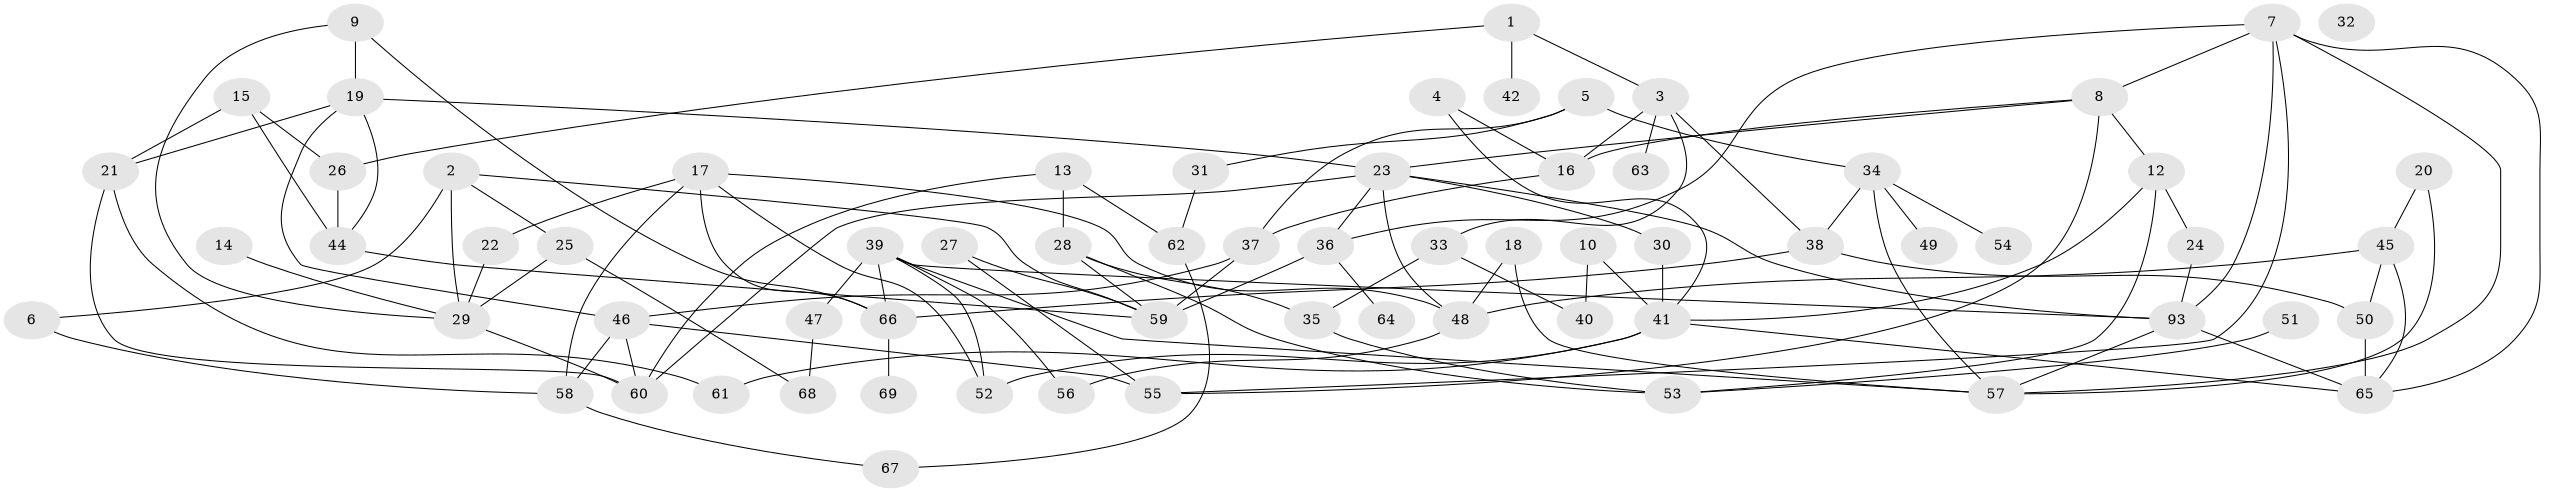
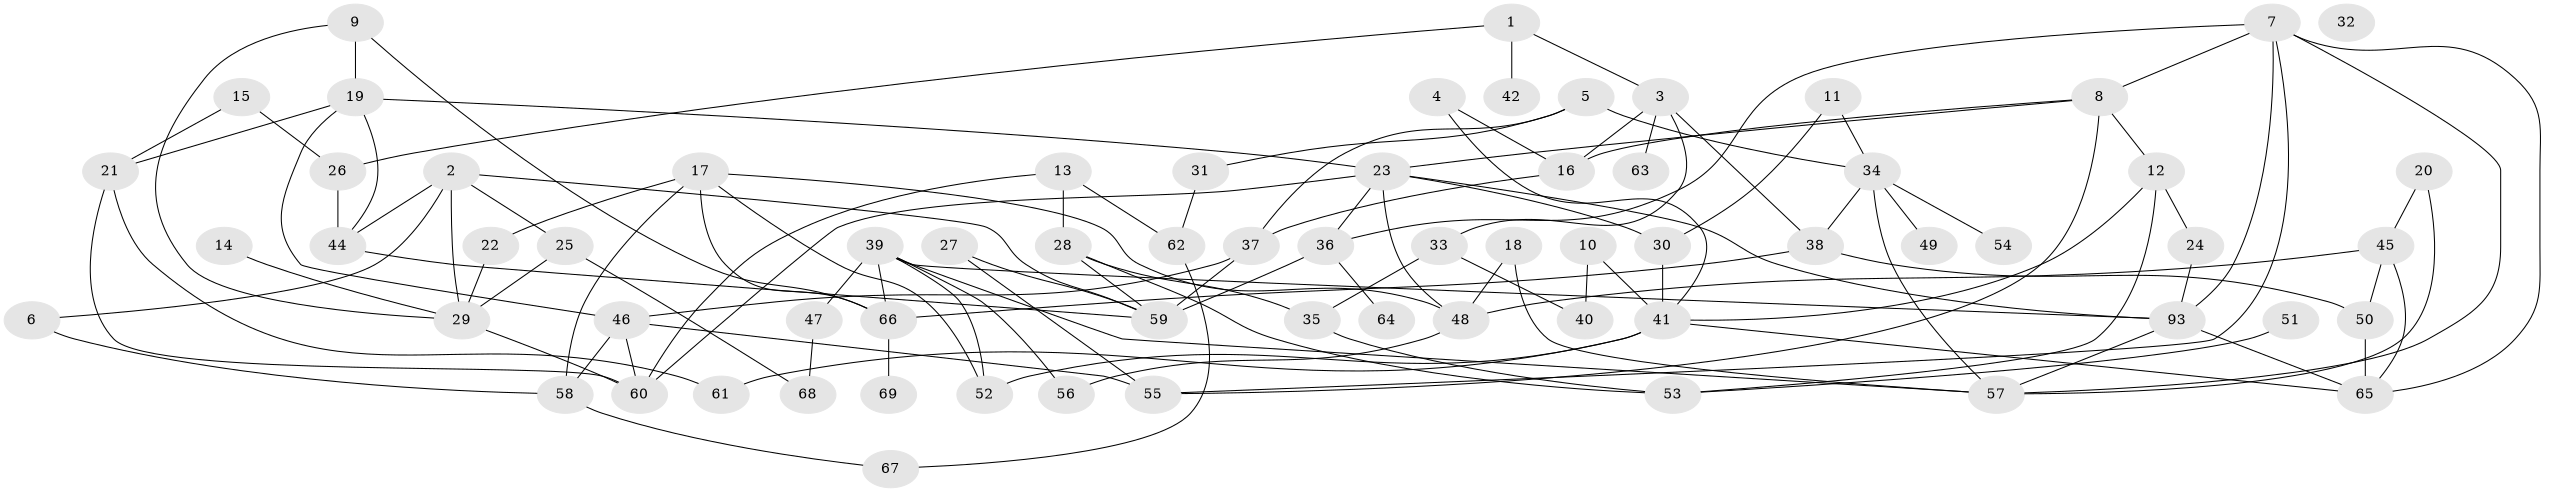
none -> (1833, 97)
(287, 169) -> (395, 209)
